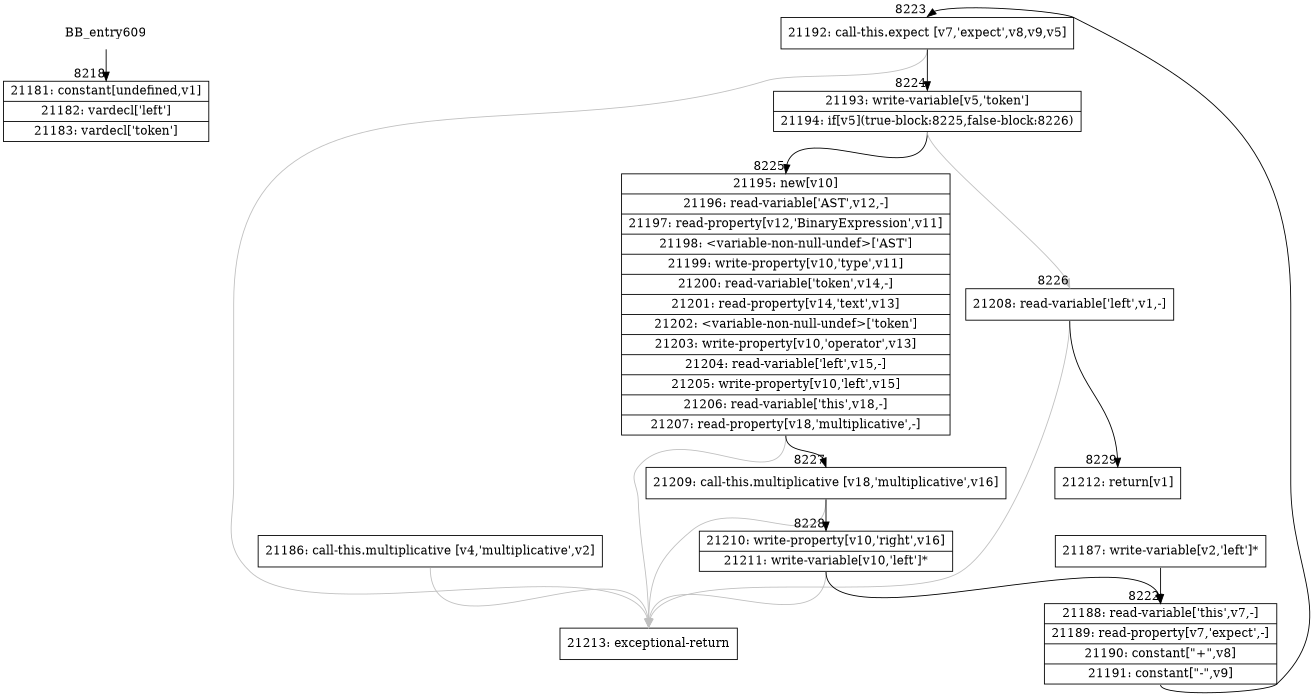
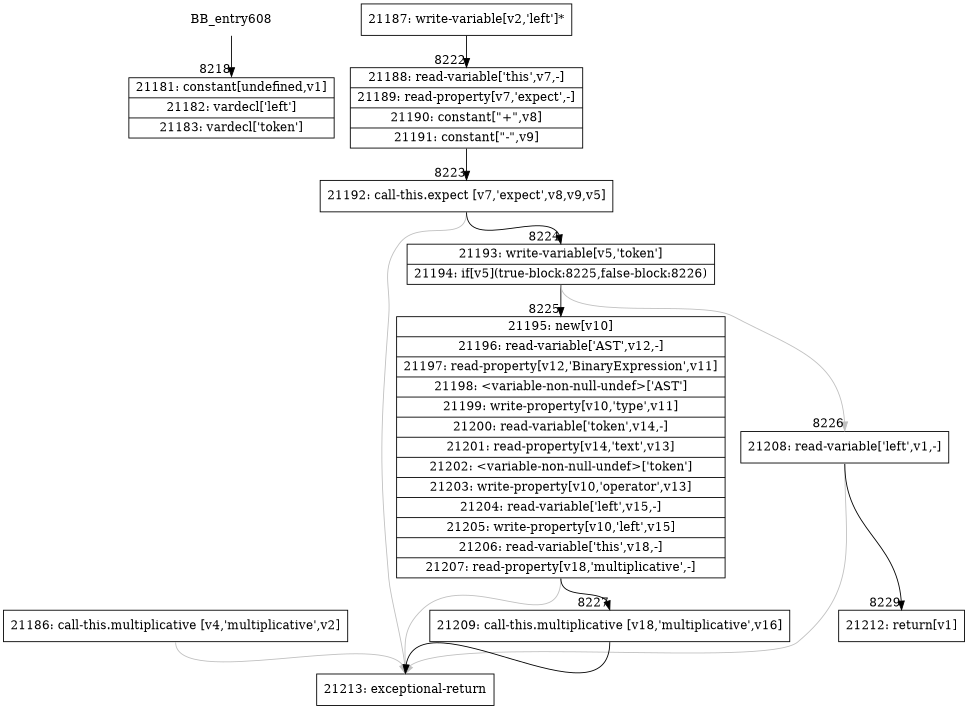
(106, 33) -> (232, 20)
(715, 520) -> (512, 659)
(826, 551) -> none
